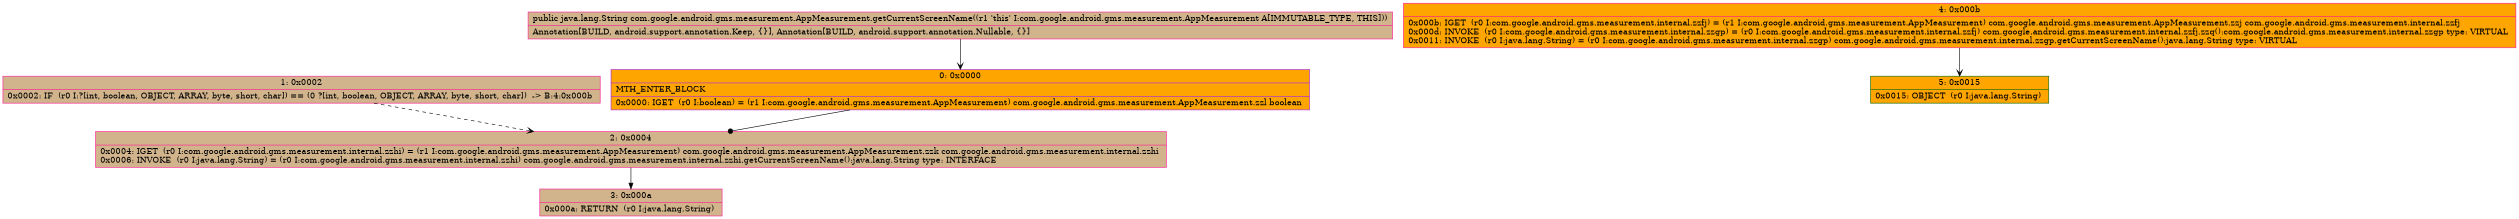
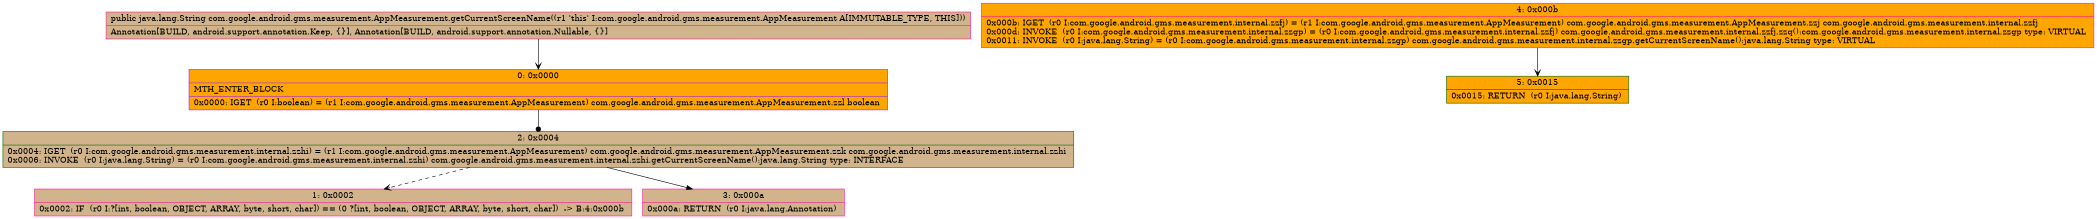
(1960, 96) -> (1538, 96)
(451, 117) -> (430, 177)
(631, 149) -> (538, 149)
(631, 209) -> (743, 209)
